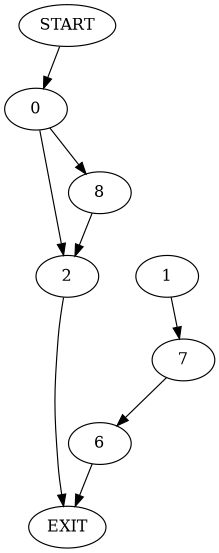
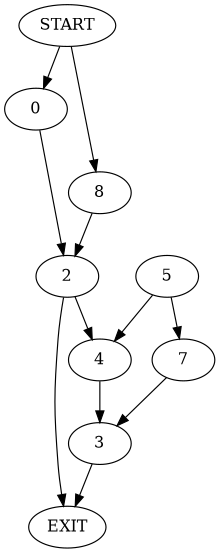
(64, 146) -> (82, 103)
(167, 276) -> (167, 276)
none -> (100, 360)
(100, 444) -> (100, 444)
